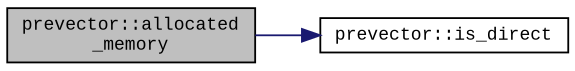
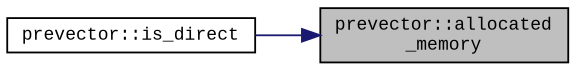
(279, 35) -> (279, 35)
